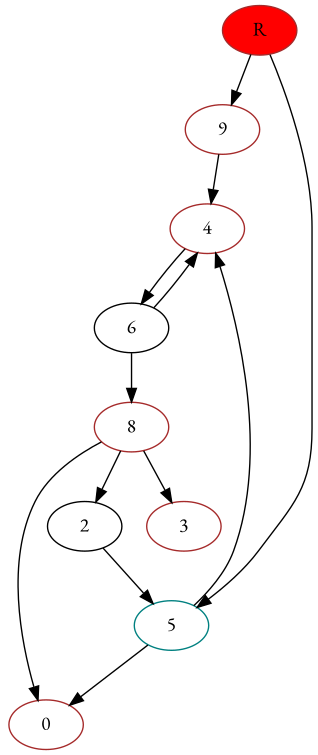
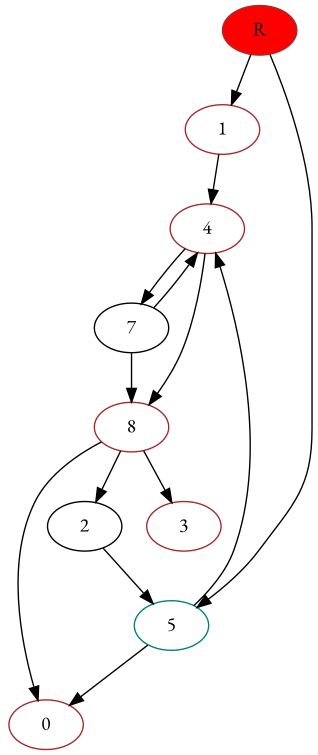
(222, 130) -> (222, 130)
none -> (190, 327)
(132, 328) -> (132, 328)
